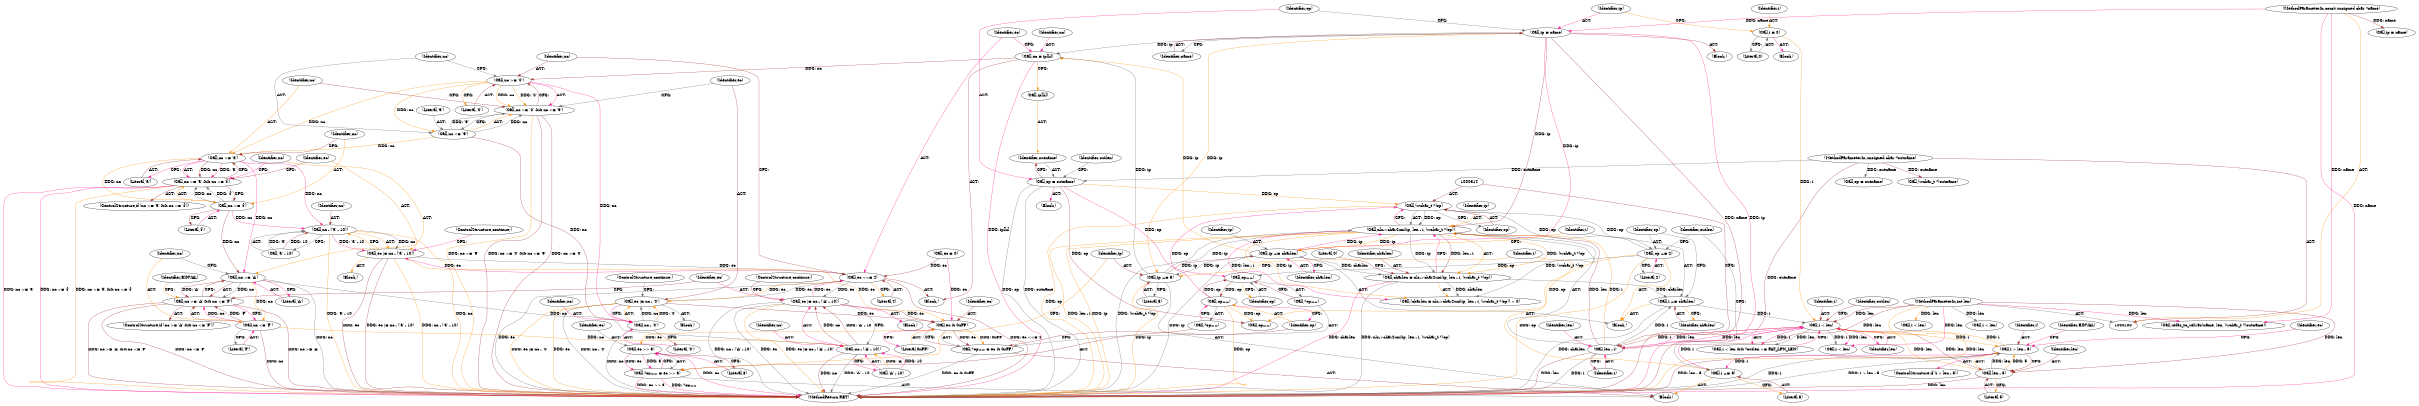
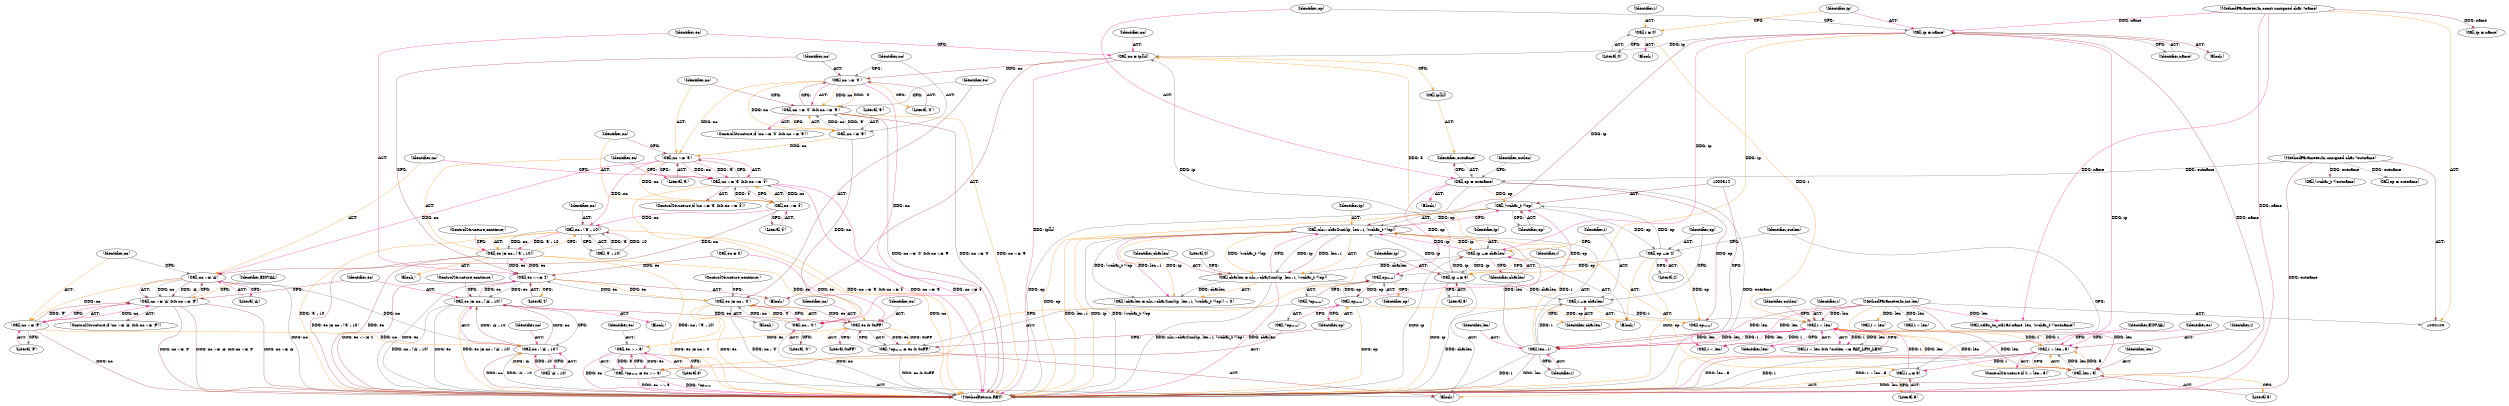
(482, 118) -> (799, 127)
none -> (763, 134)
(1191, 158) -> (1416, 158)
